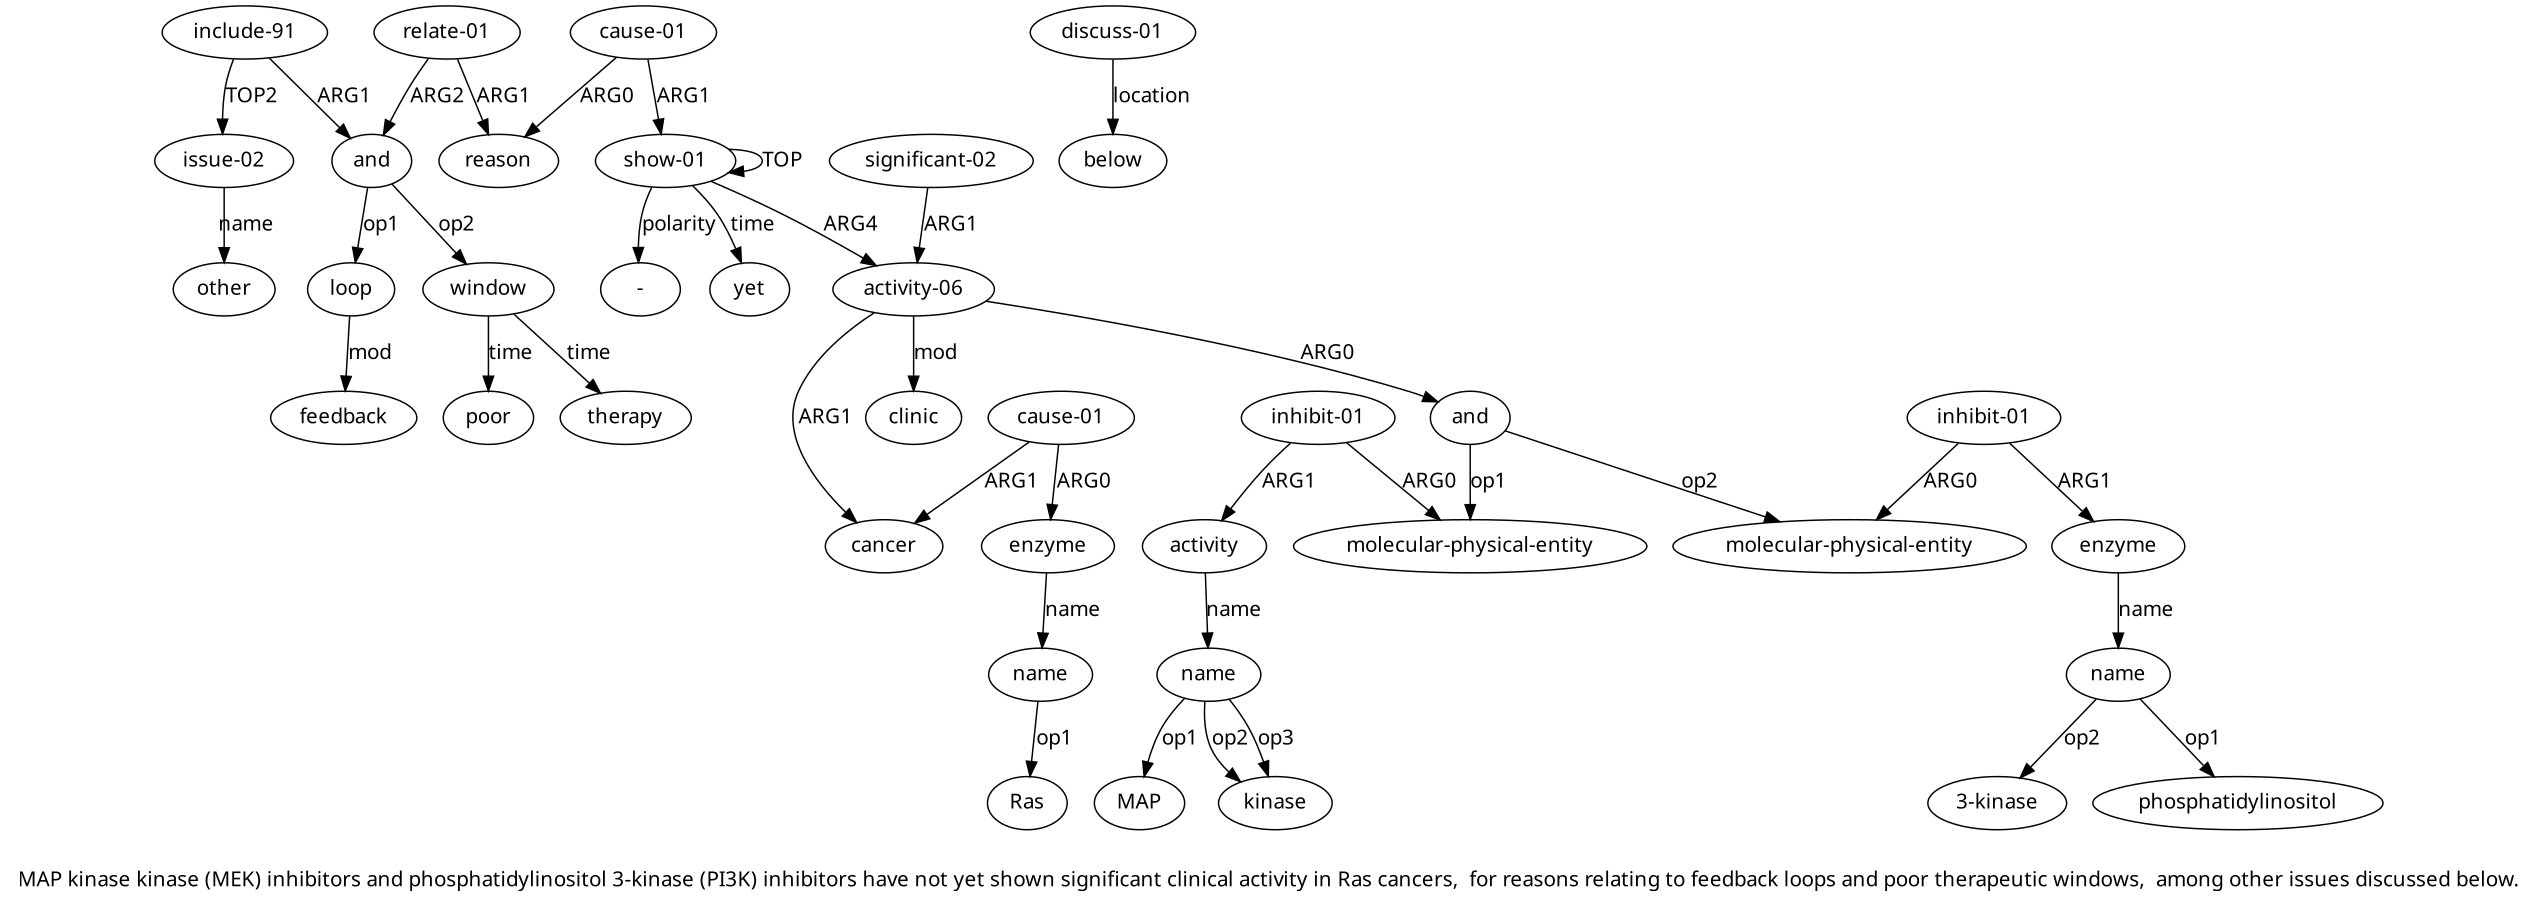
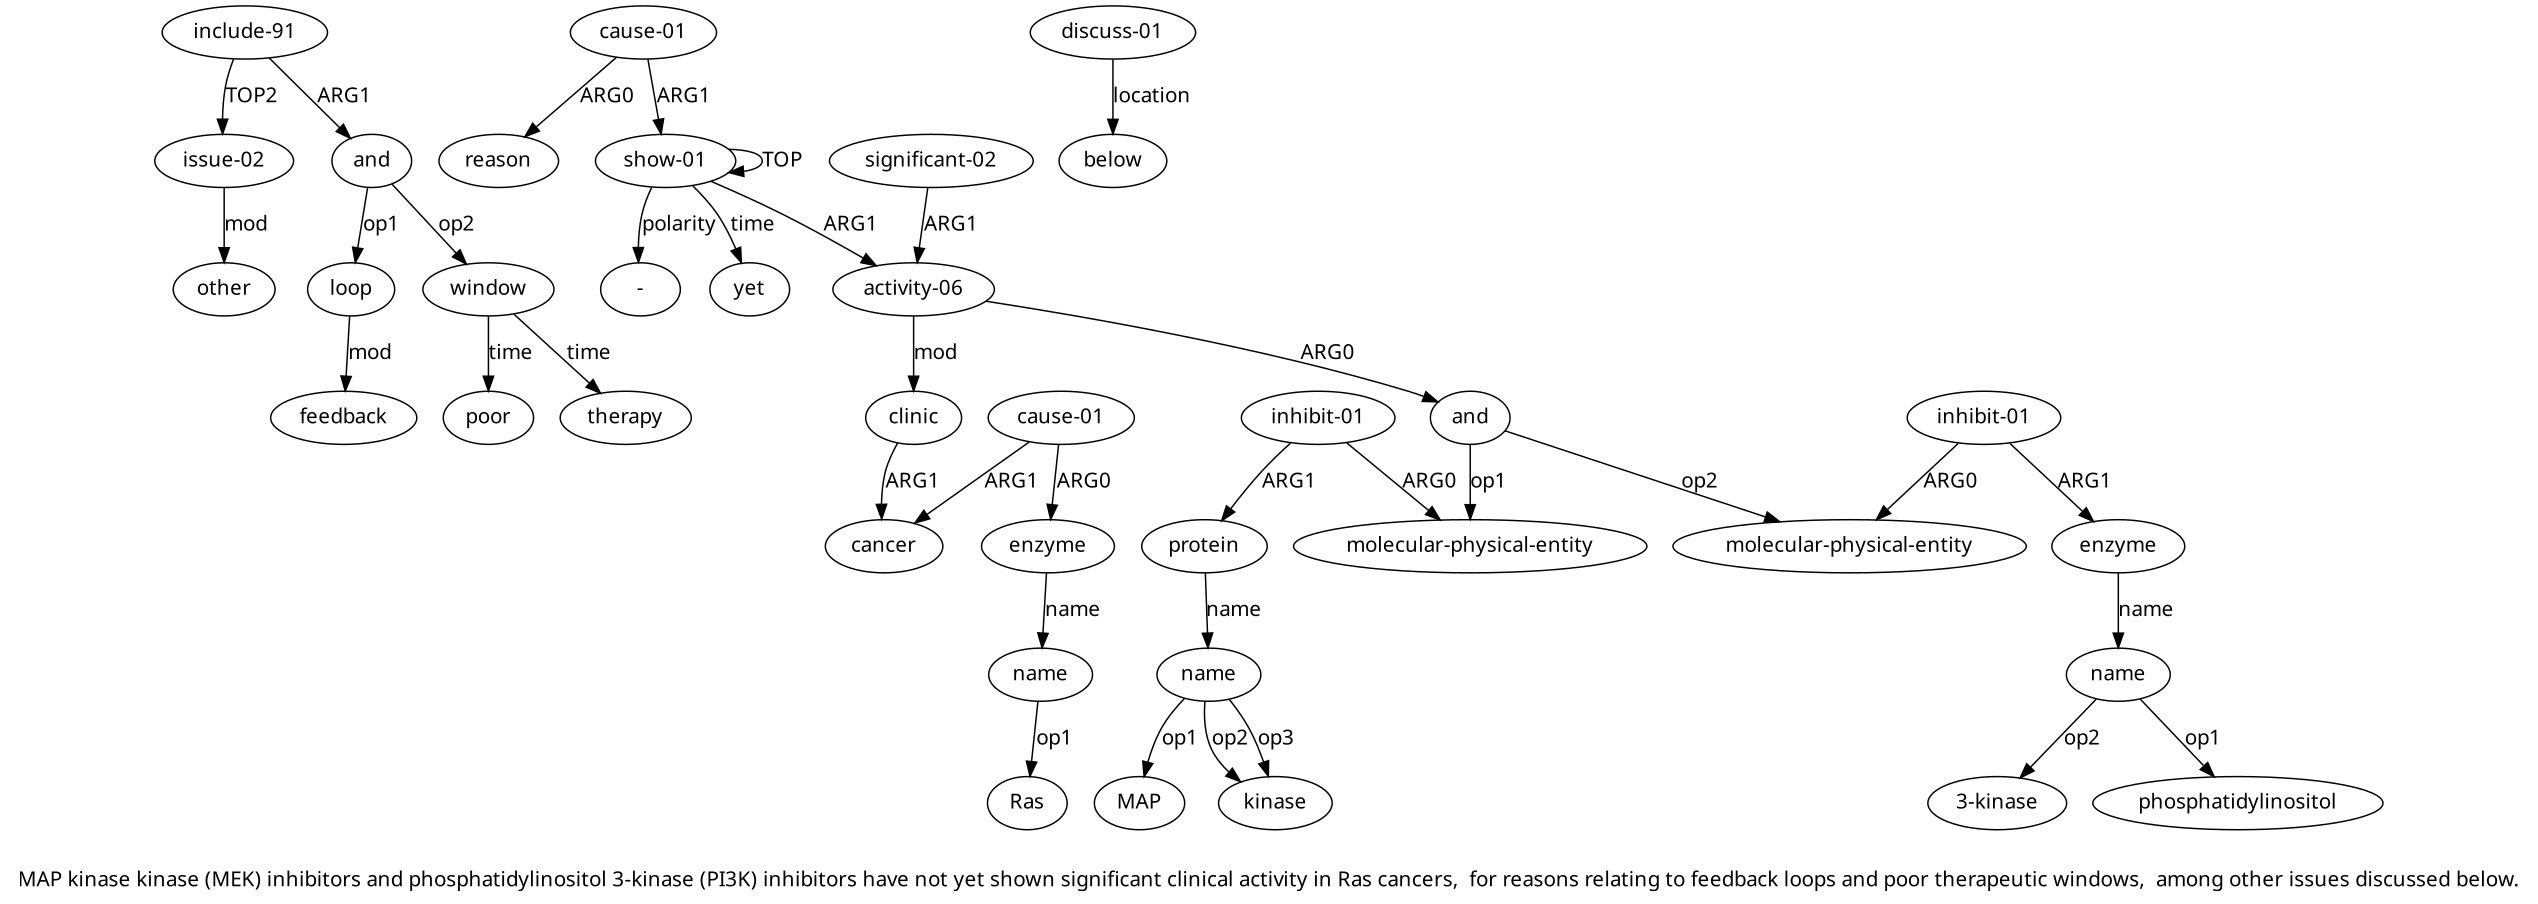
(447, 32) -> none
(246, 225) -> (246, 225)
(851, 225) -> (851, 225)
(795, 404) -> (885, 472)
(1204, 546) -> (1204, 546)
